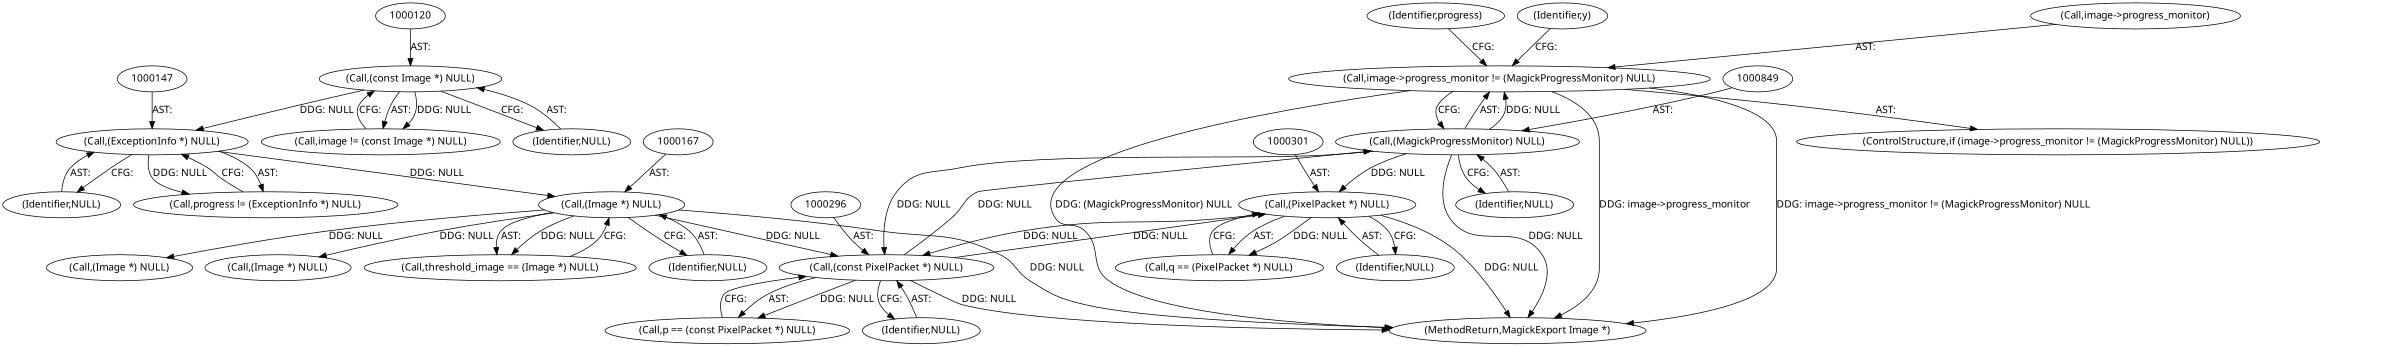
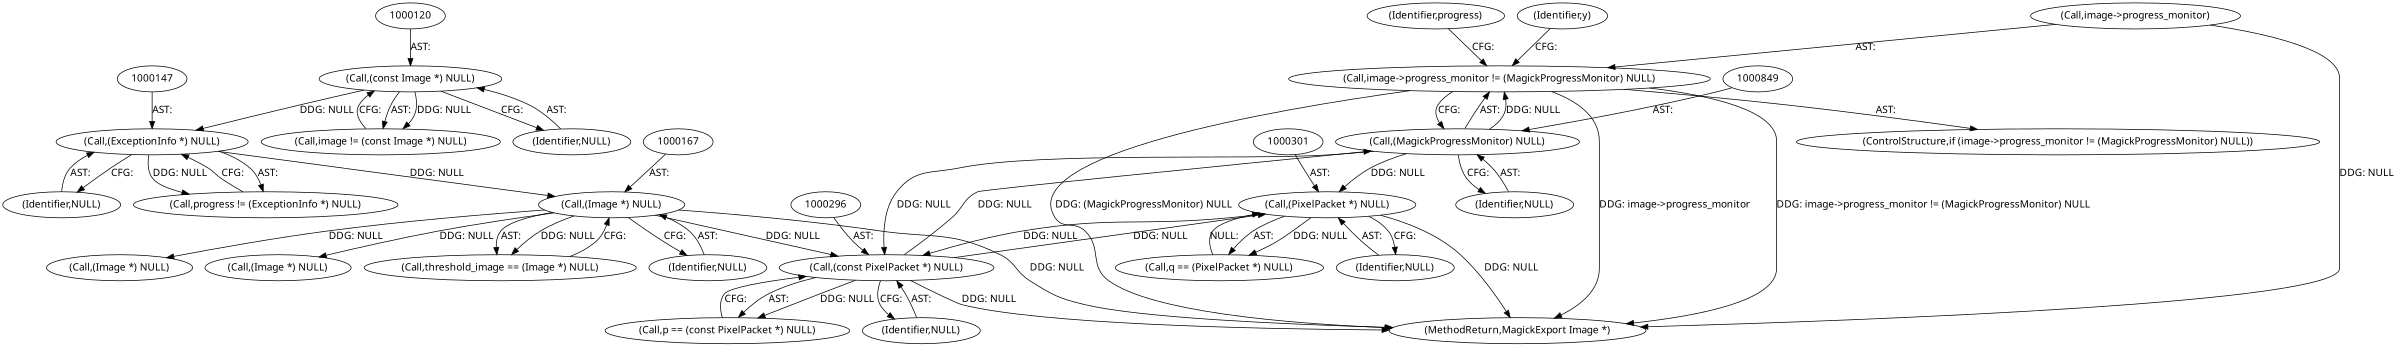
(1226, 236) -> (1226, 236)
(1494, 236) -> (2164, 302)
